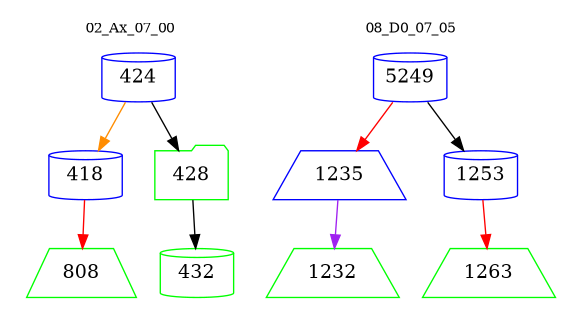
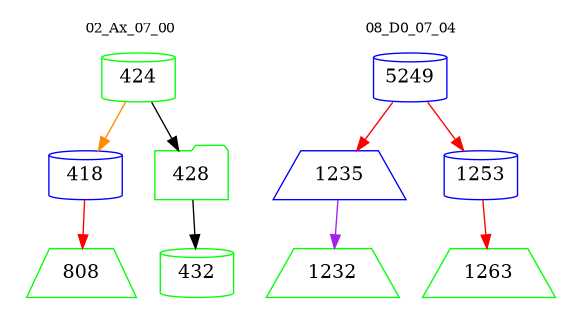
(411, 29) -> (411, 29)
(139, 77) -> (139, 77)
(442, 121) -> (442, 121)
